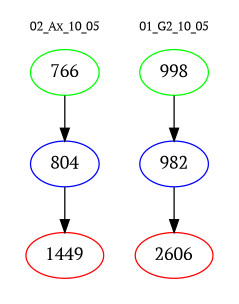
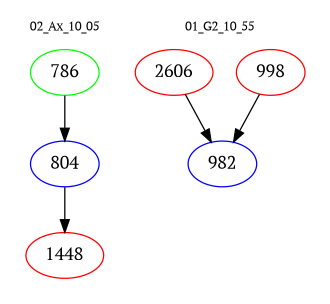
(174, 27) -> (220, 27)
(65, 72) -> (65, 72)
(174, 72) -> (271, 72)
(174, 203) -> (195, 112)
(65, 255) -> (65, 255)
